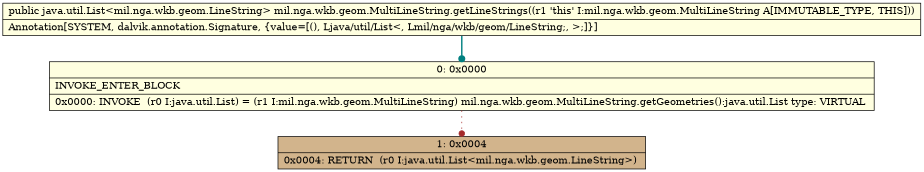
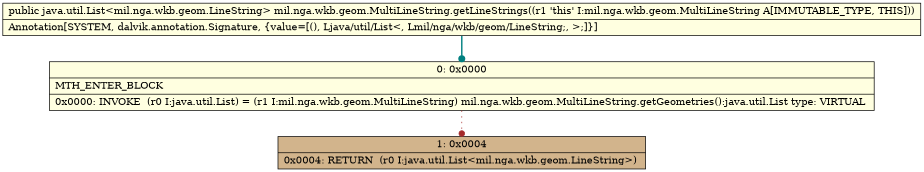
(118, 86) -> (109, 86)
